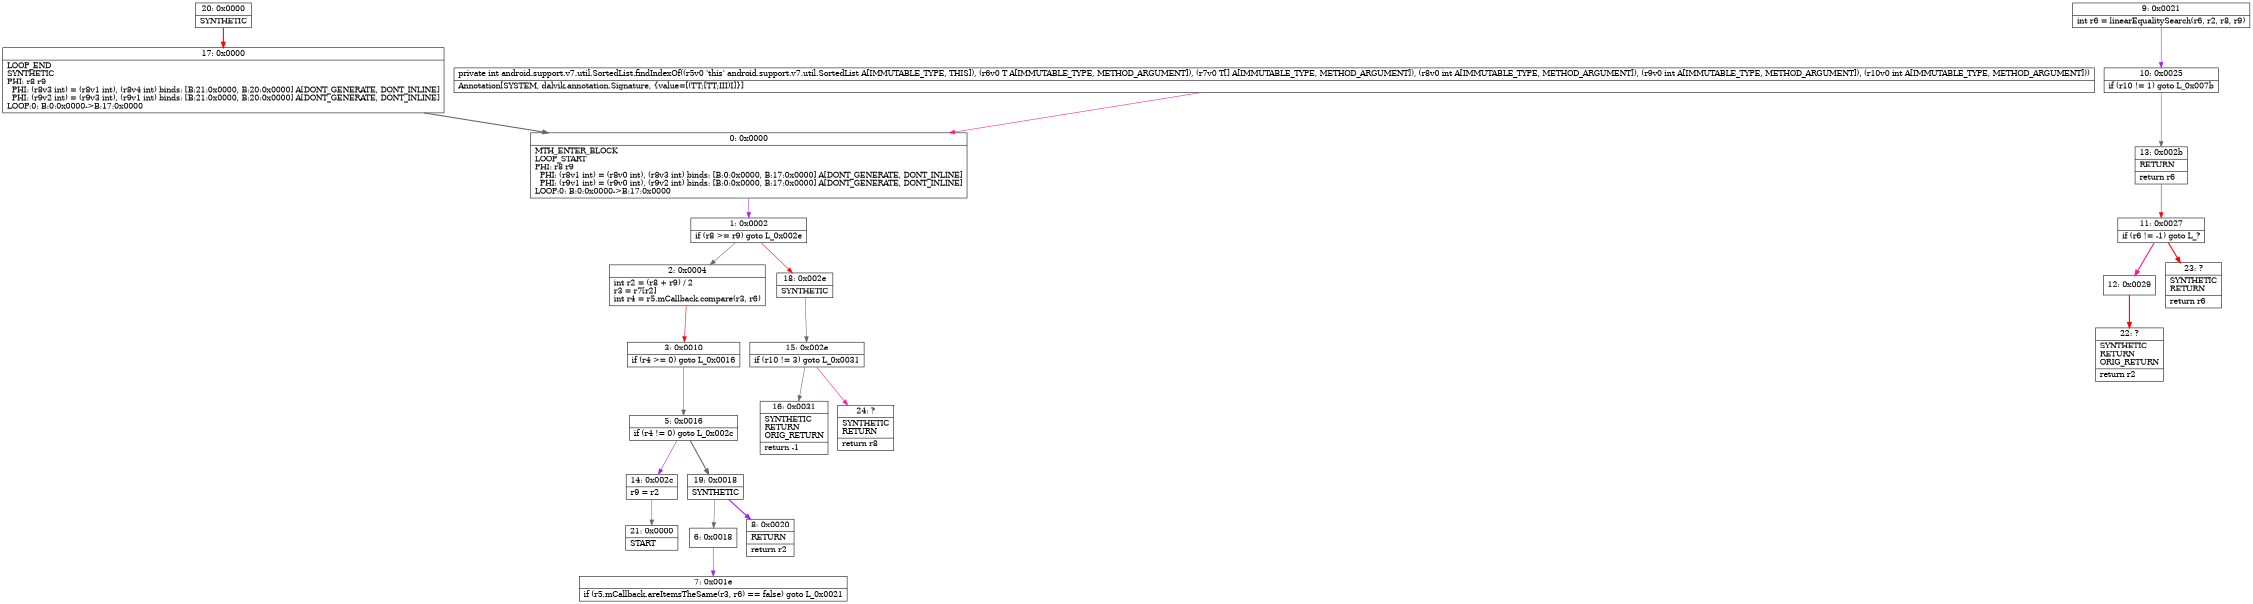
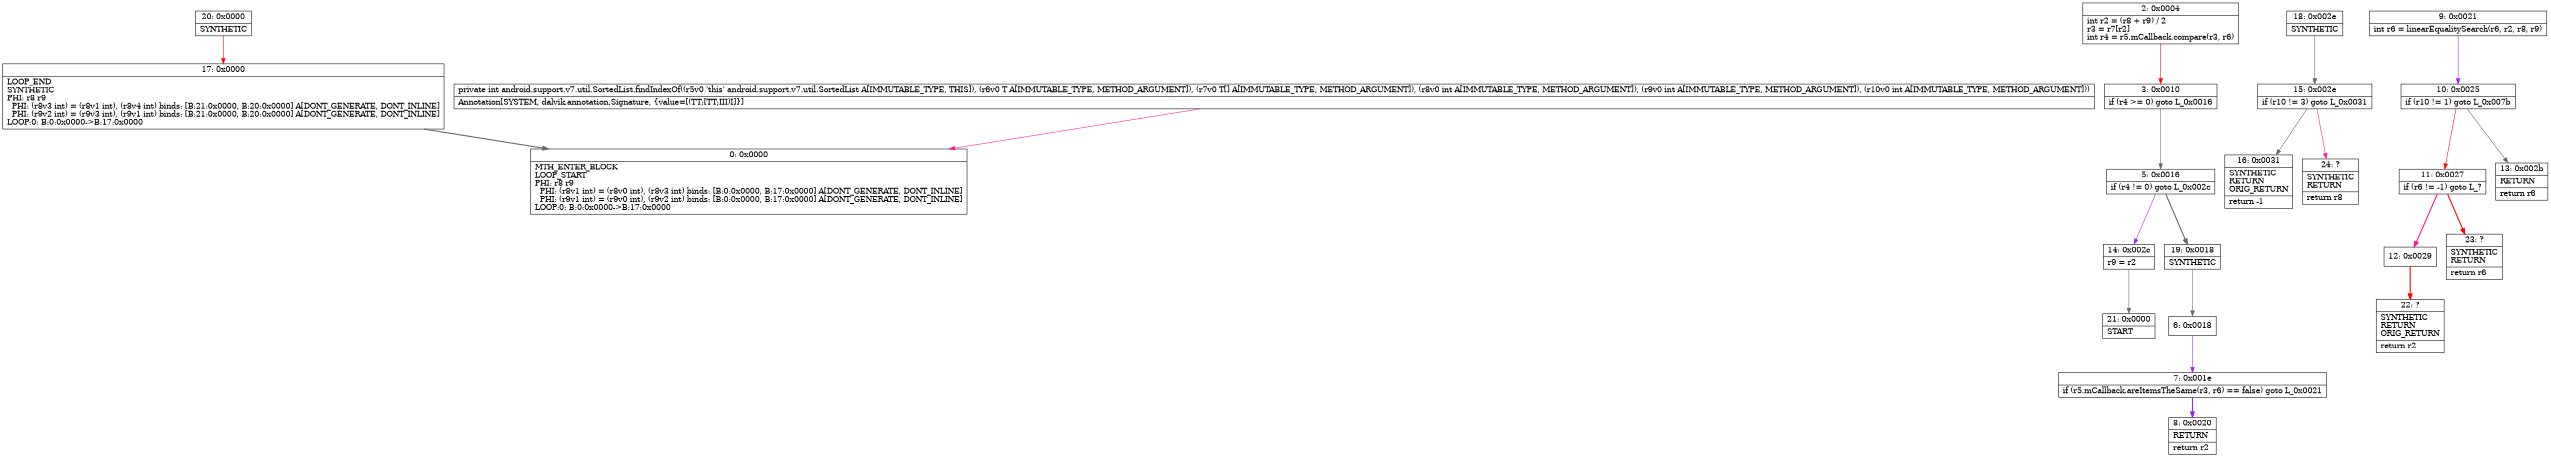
(223, 35) -> (223, 47)
(2161, 198) -> (2451, 136)
(749, 230) -> none
(737, 507) -> (2192, 405)
